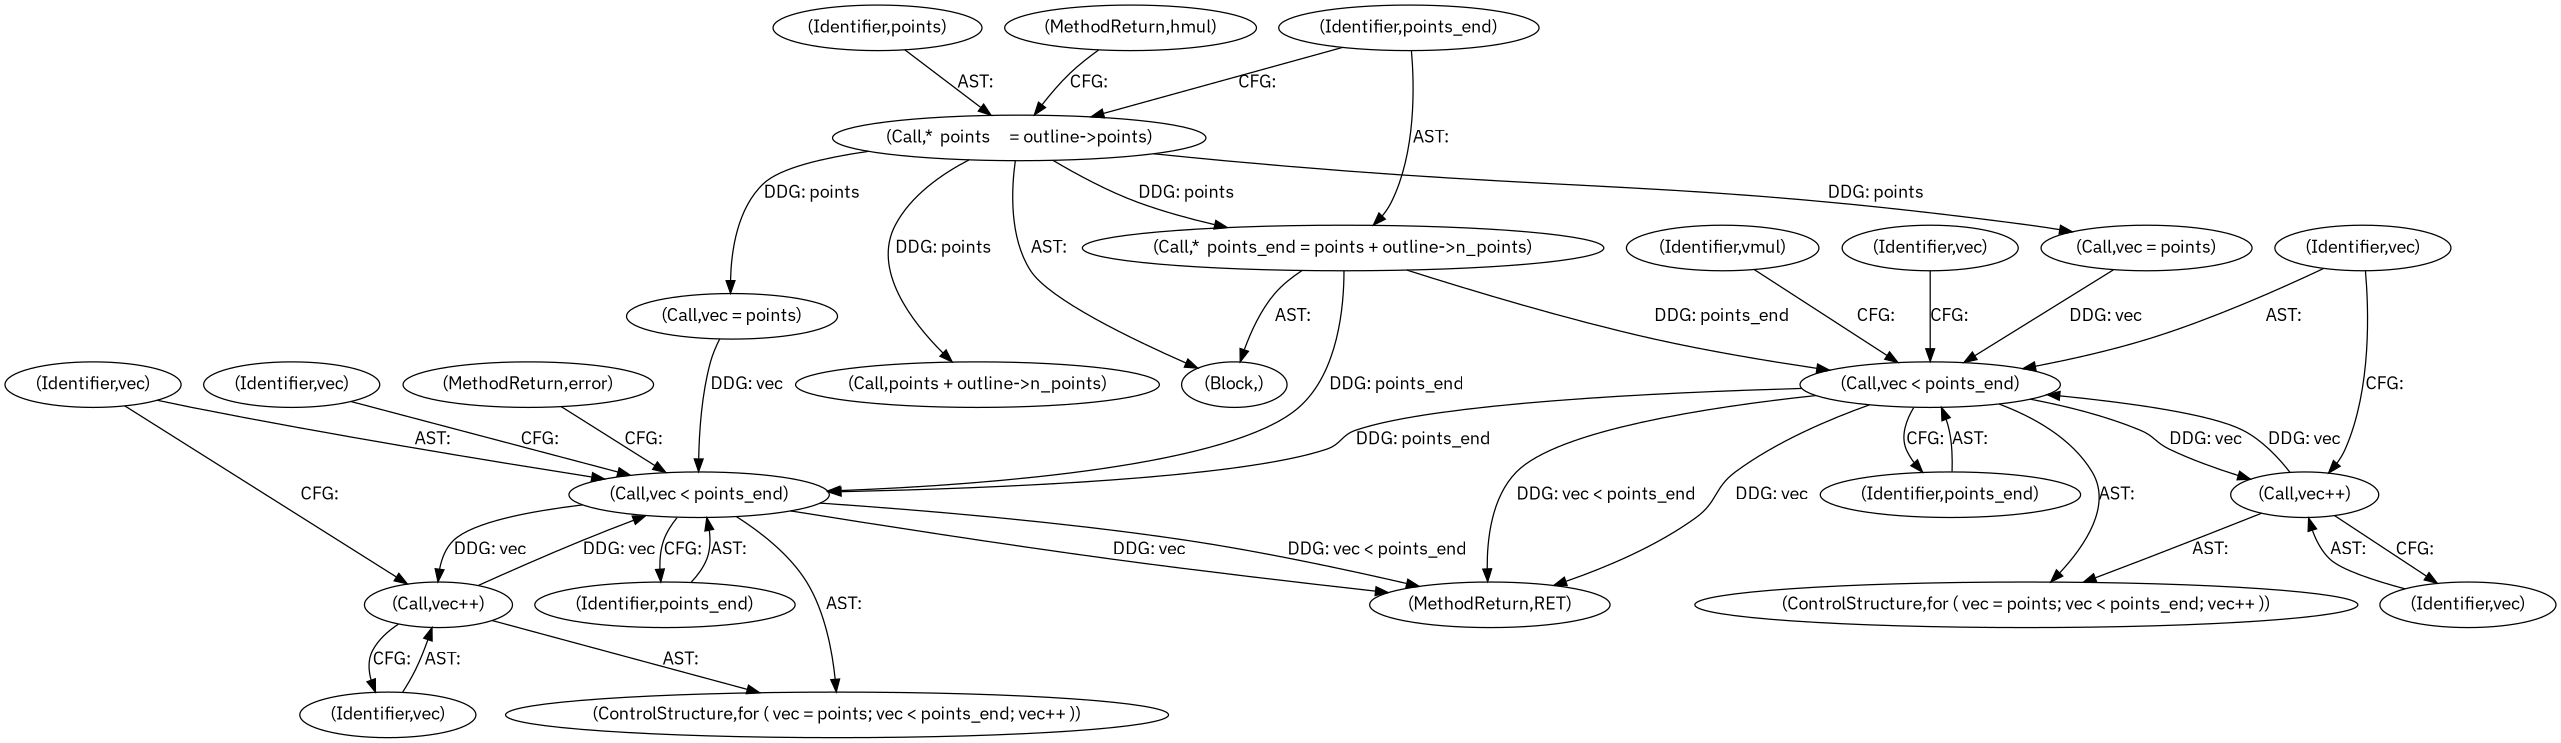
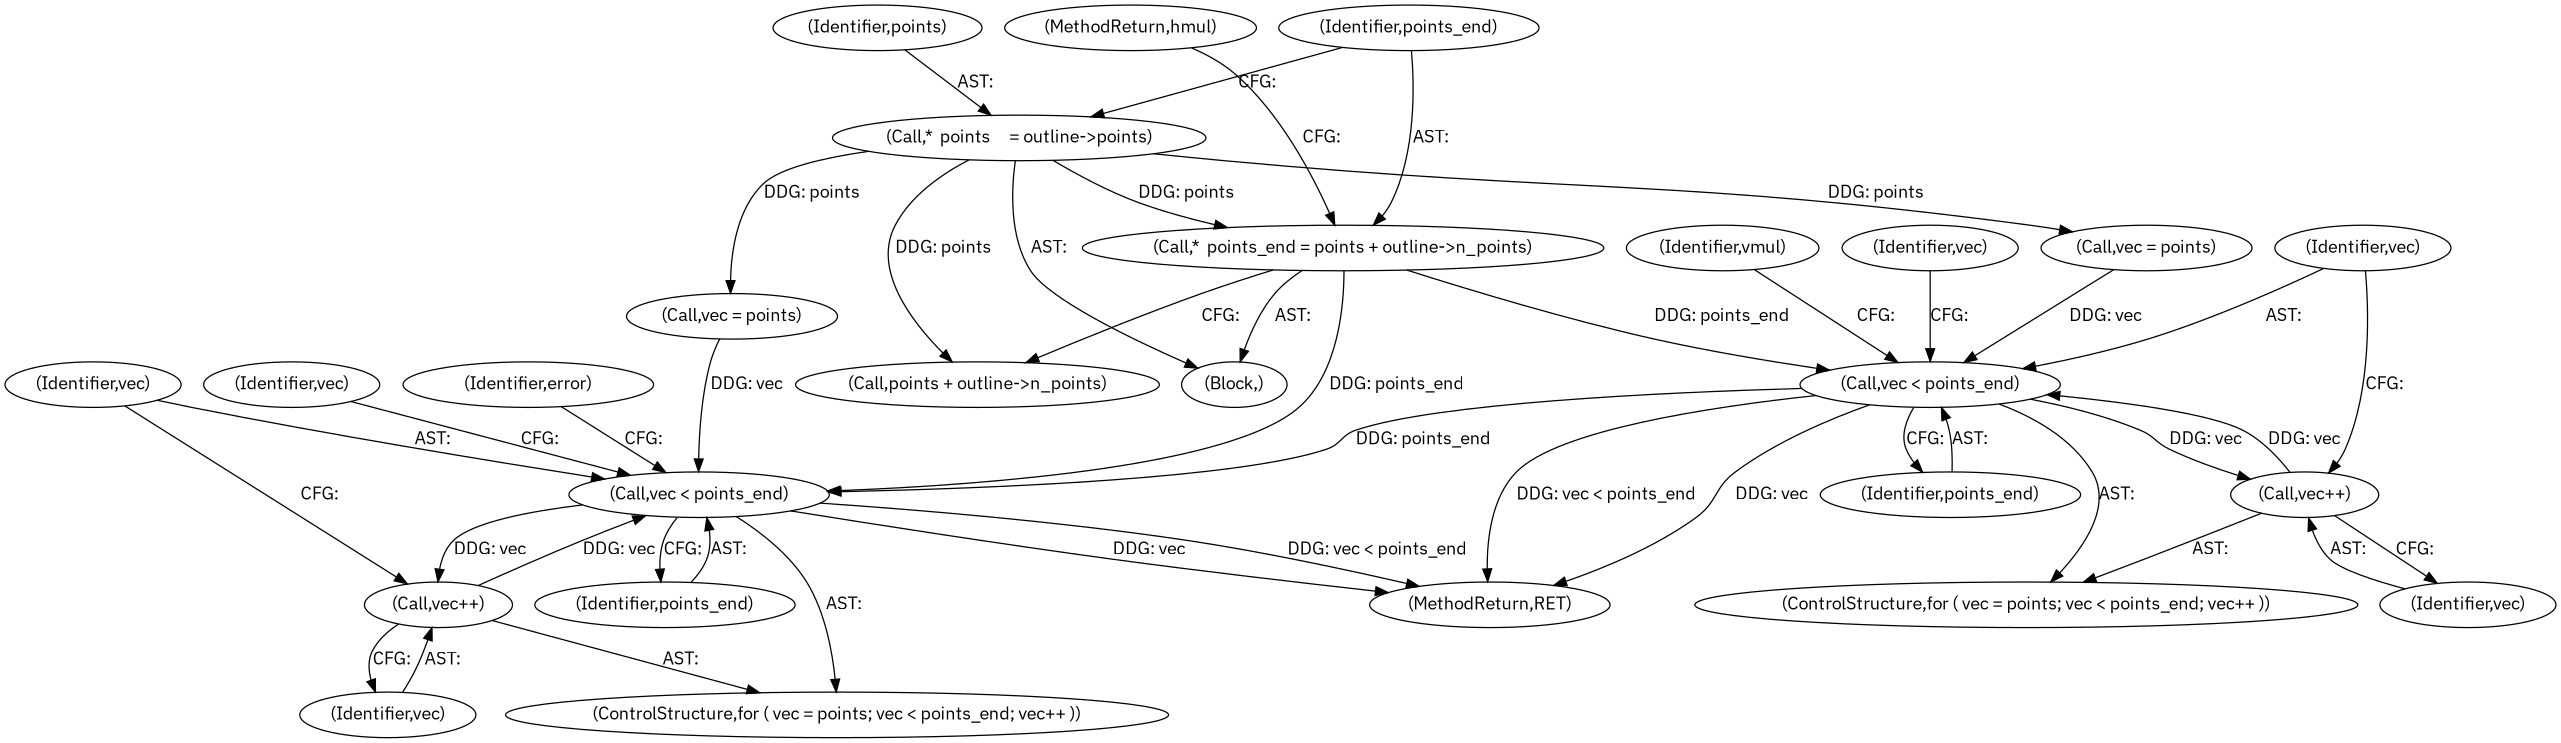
(1068, 75) -> (1275, 118)
none -> (1154, 311)
(528, 385) -> (528, 385)
